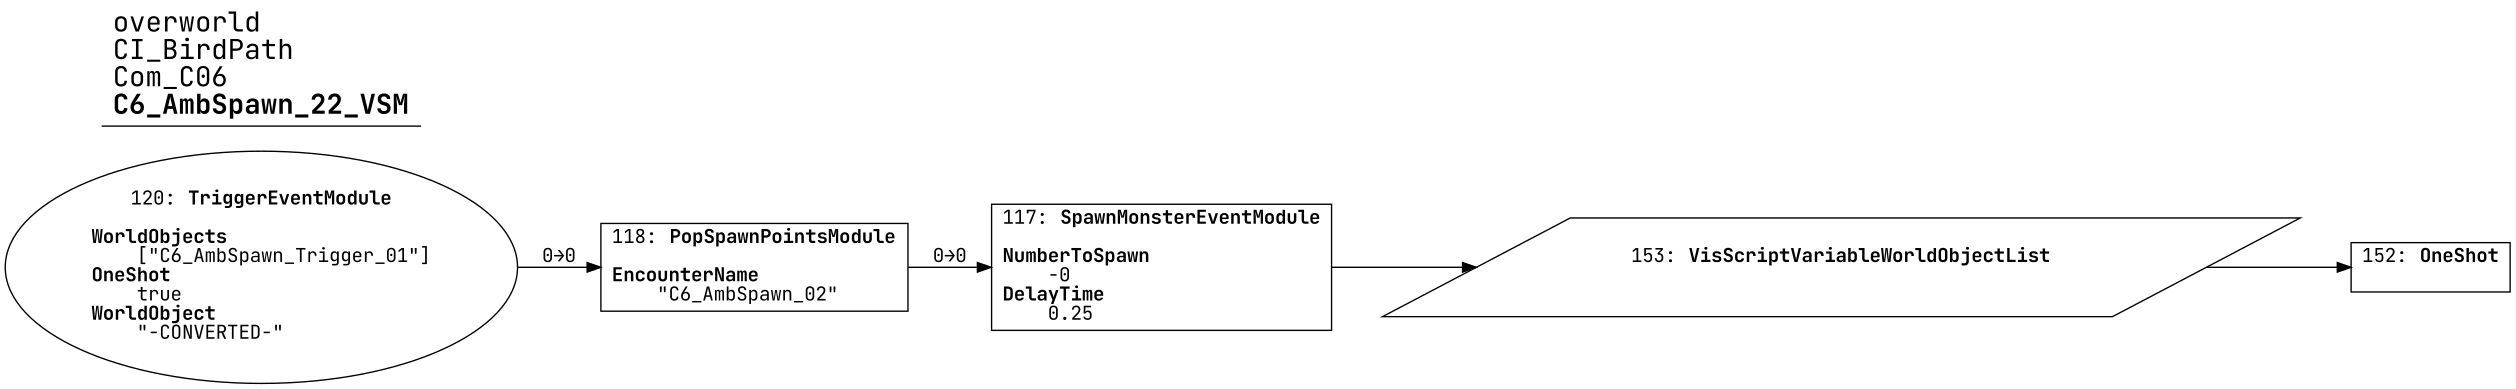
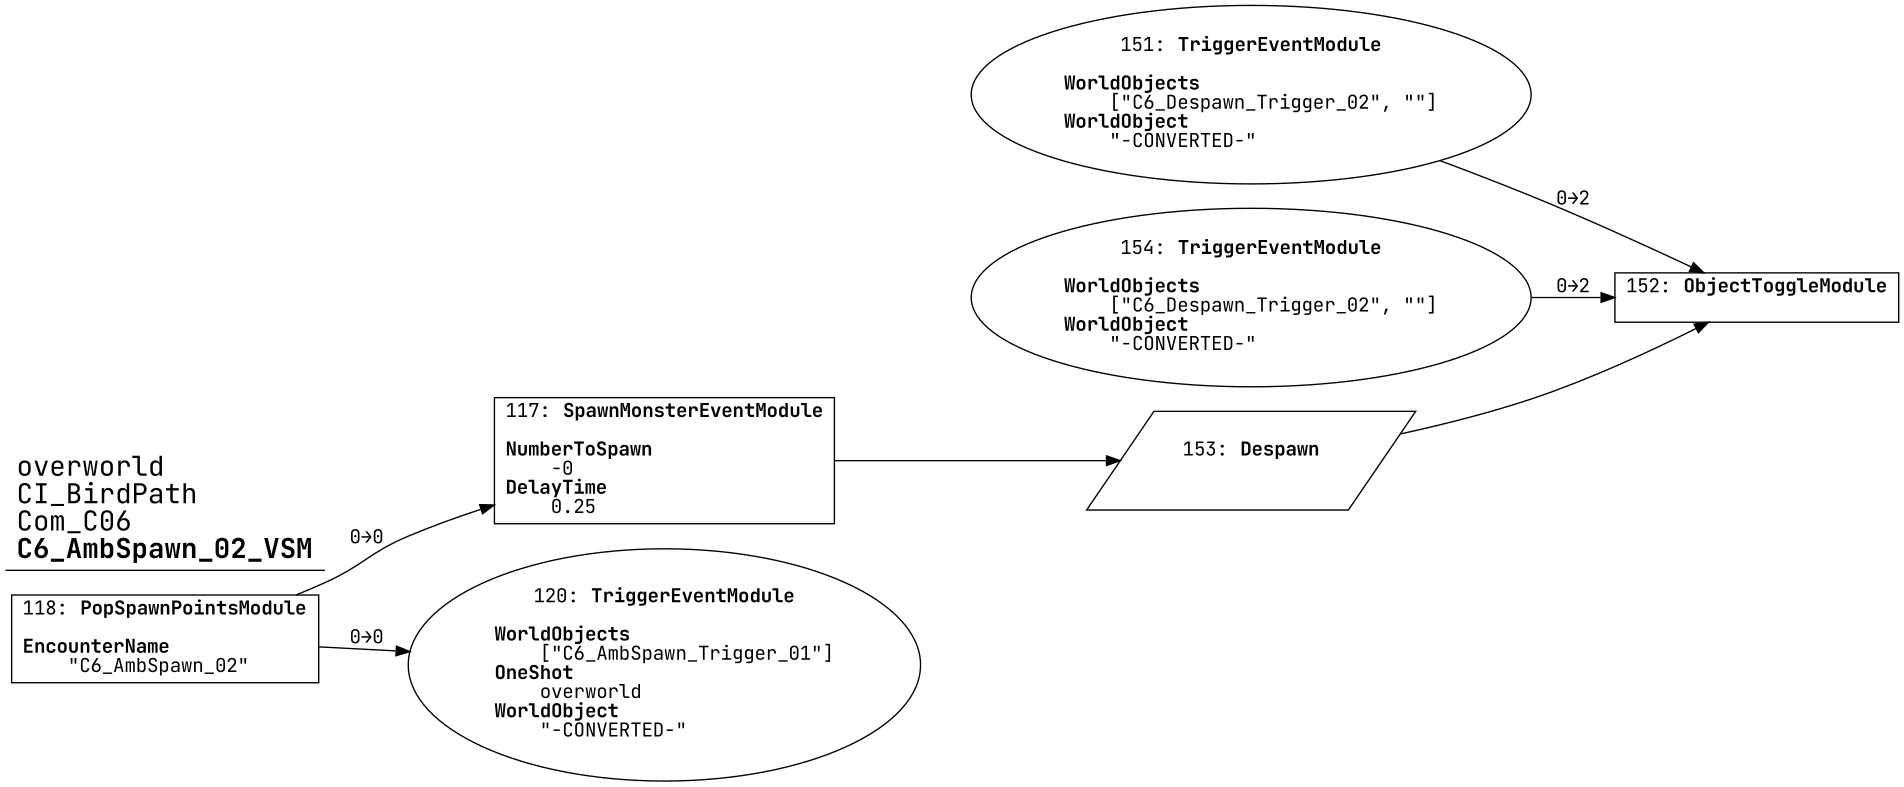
none -> (1251, 95)
(261, 106) -> (165, 550)
(1870, 256) -> (1280, 450)
(2459, 256) -> (1786, 287)
(552, 267) -> (357, 649)
(137, 295) -> (568, 692)
none -> (1251, 298)
